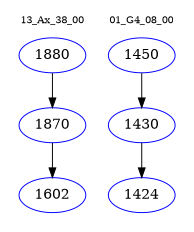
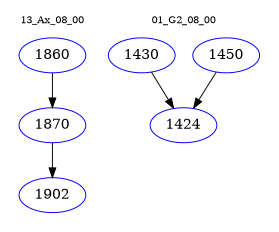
(52, 21) -> (52, 21)
(142, 21) -> (184, 21)
(52, 55) -> (52, 55)
(142, 86) -> (208, 86)
(52, 195) -> (52, 195)
